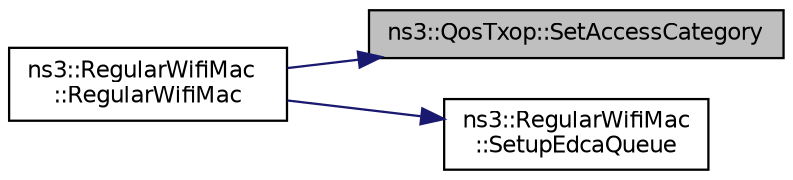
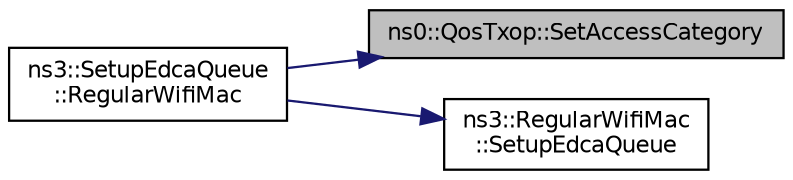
(576, 34) -> (576, 34)
(148, 84) -> (148, 84)
